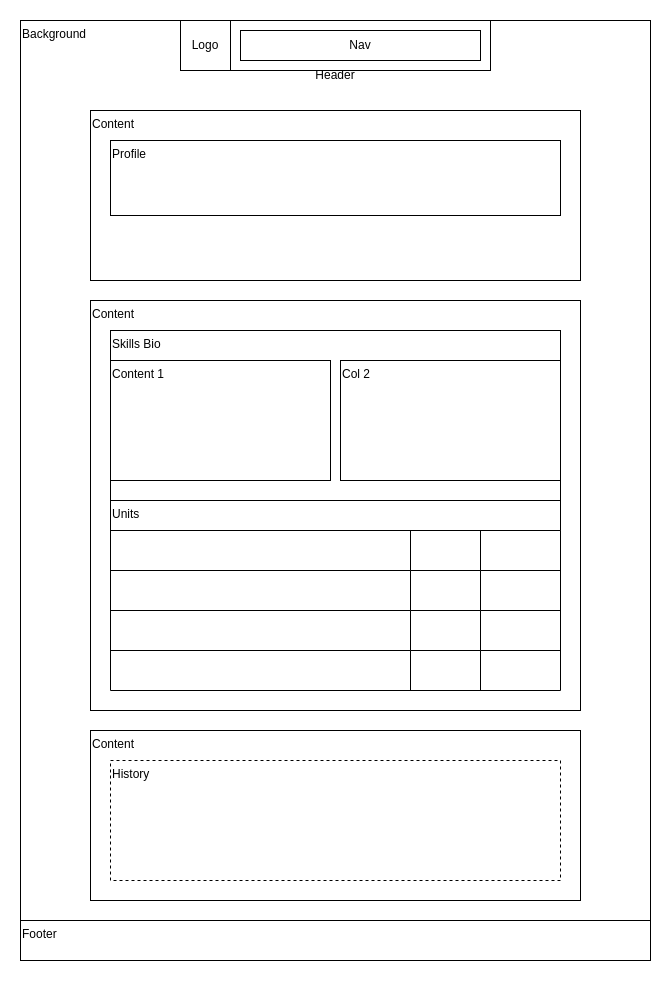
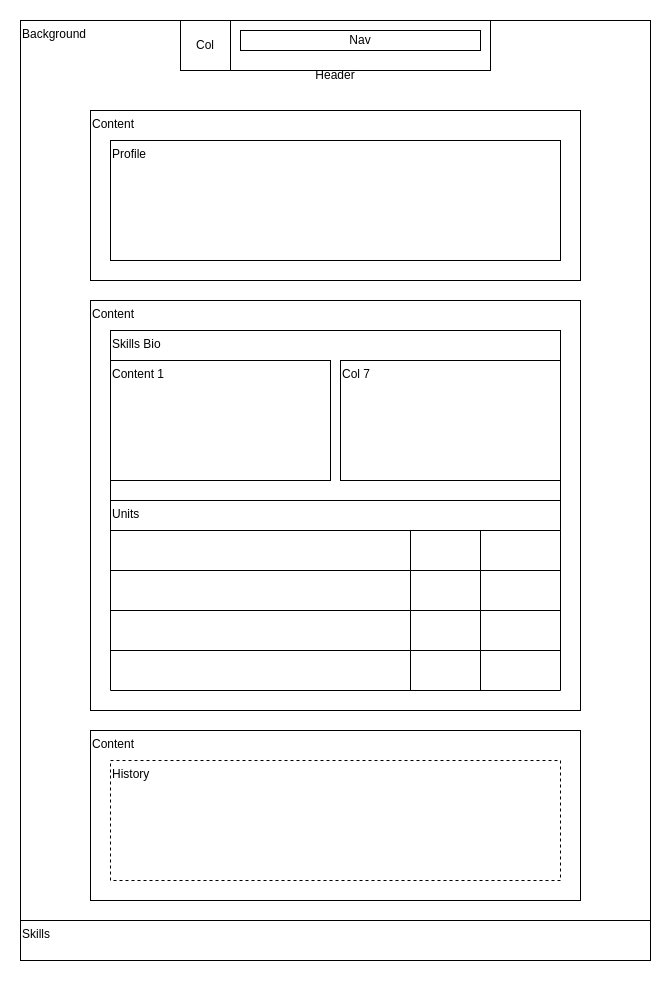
(206, 46) -> (206, 46)
(361, 46) -> (361, 41)
(336, 178) -> (336, 201)
(356, 375) -> (356, 375)
(43, 935) -> (38, 935)
